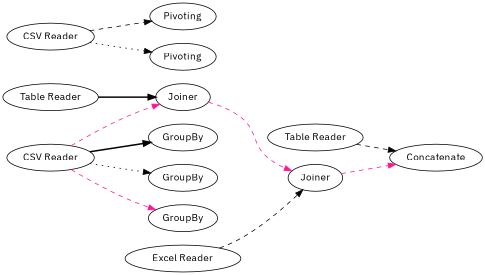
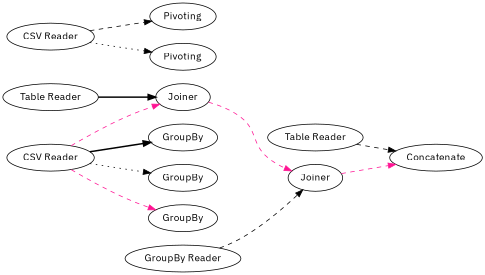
(183, 259) -> (183, 259)
